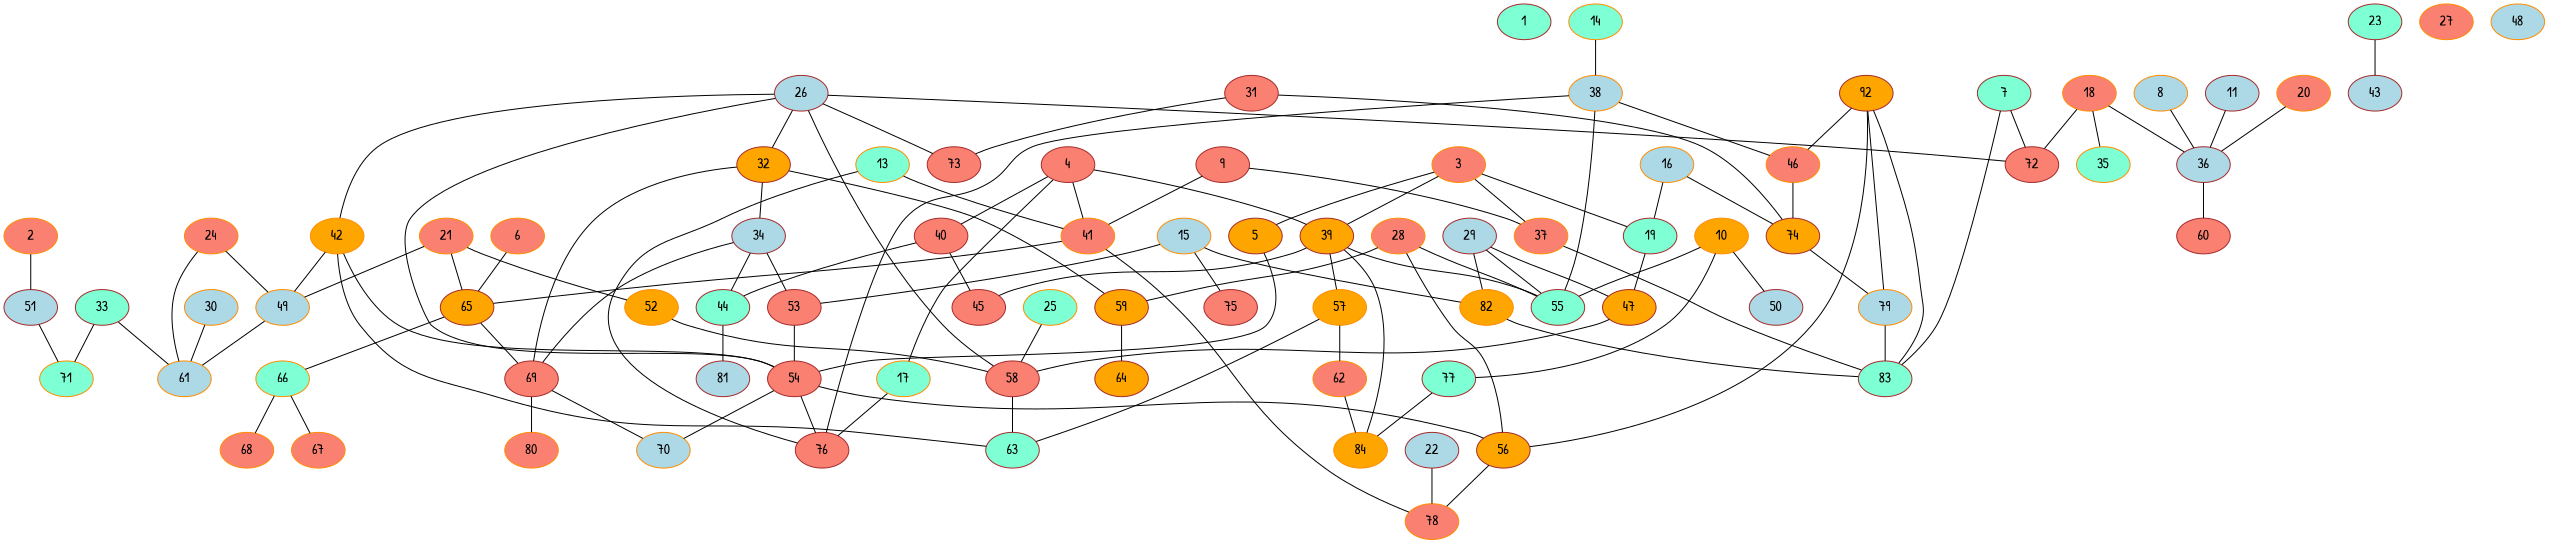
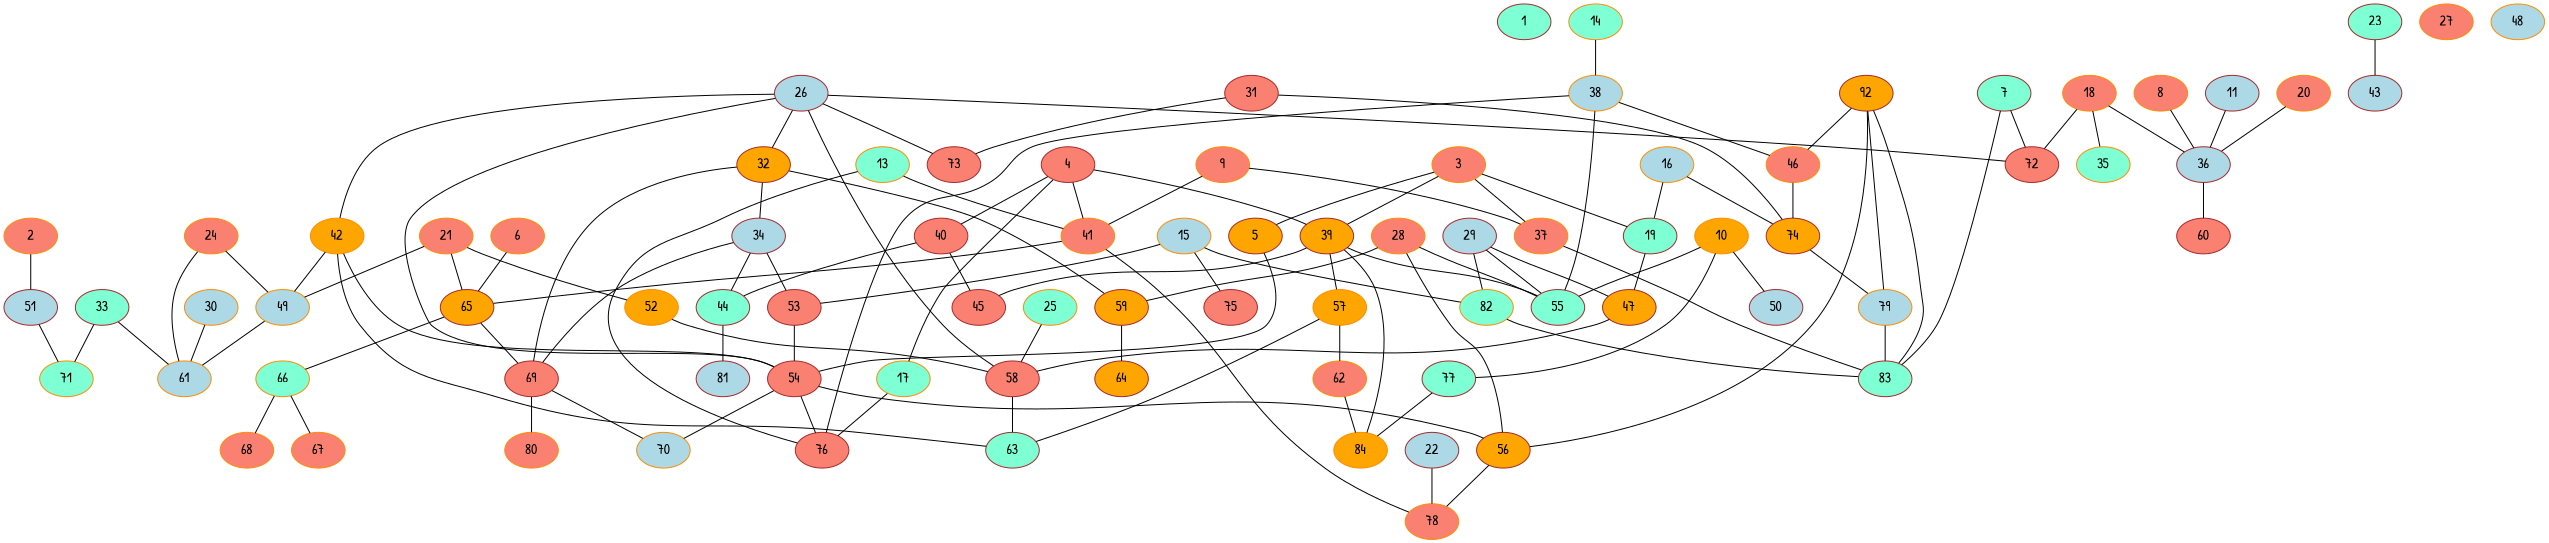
(2161, 93) -> (2161, 93)
(1223, 165) -> (1223, 165)
(1487, 307) -> (1487, 307)
